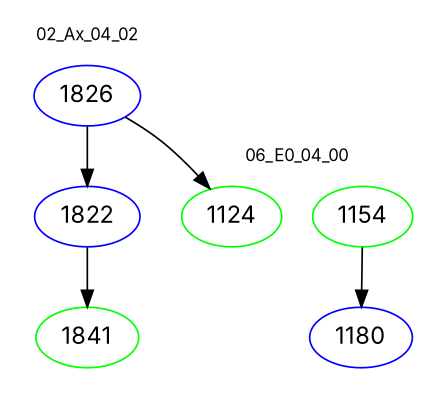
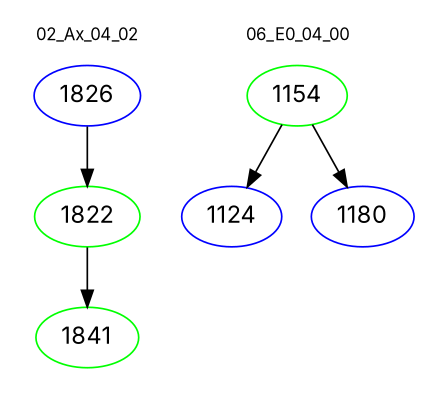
(178, 156) -> (269, 148)
(87, 217) -> (87, 217)
(232, 217) -> (232, 217)
